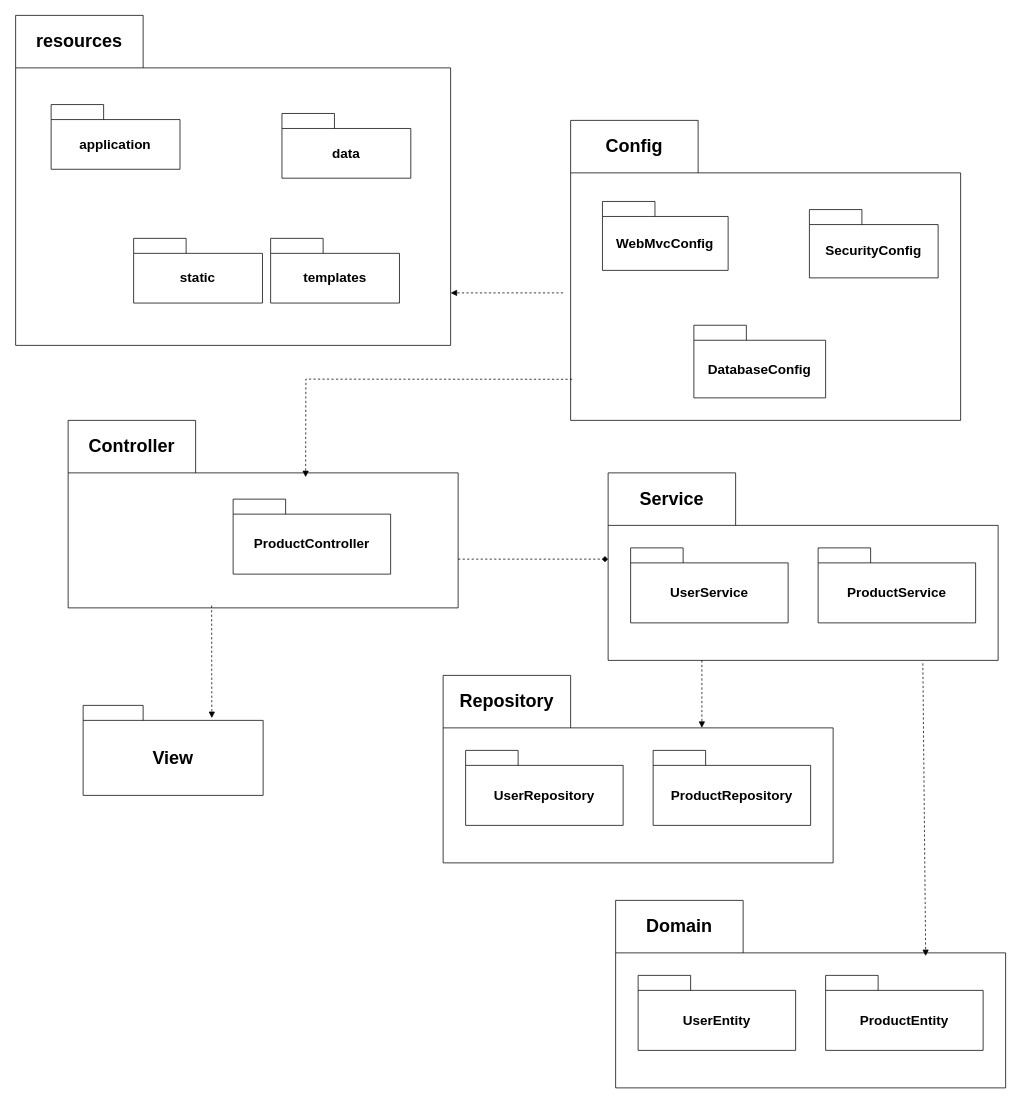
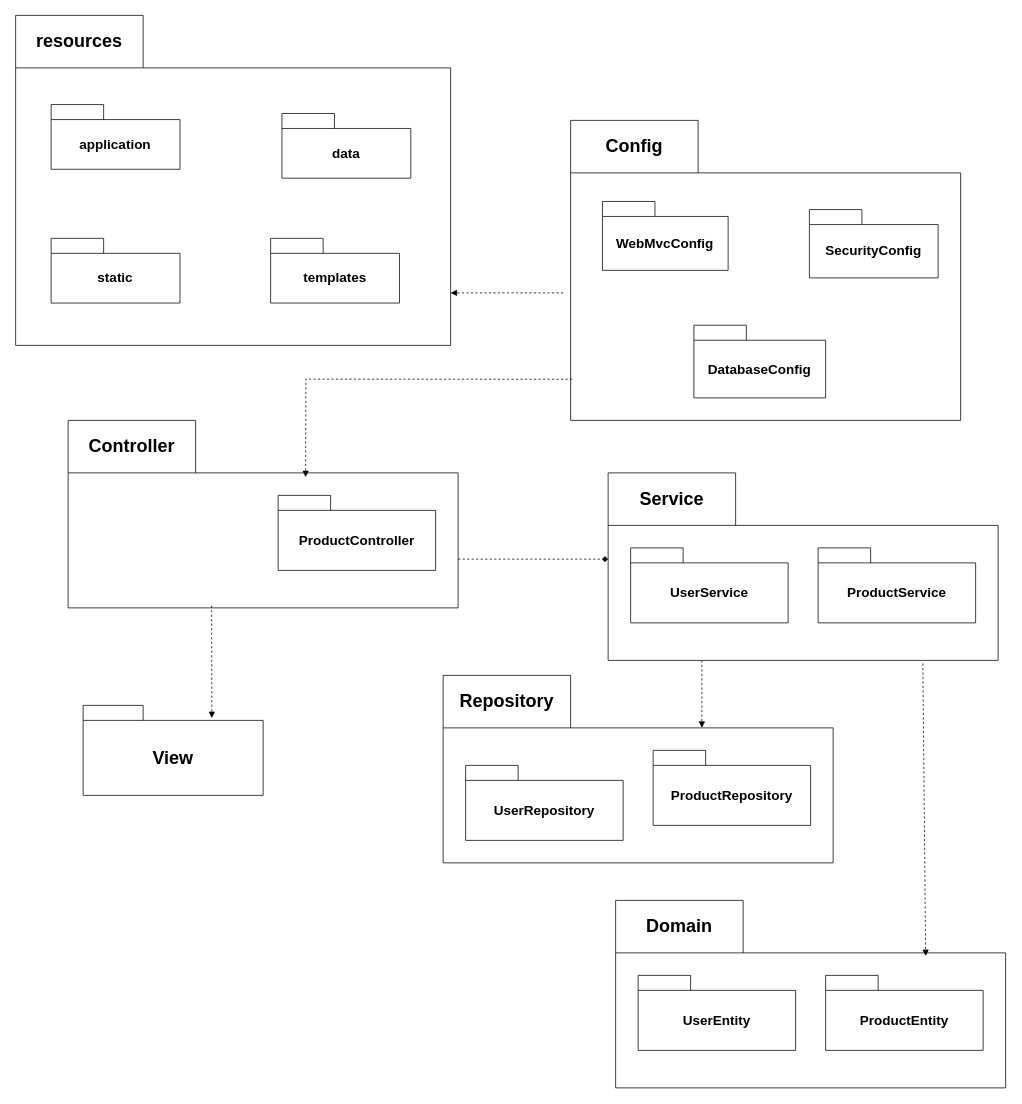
(198, 271) -> (115, 271)
(312, 537) -> (357, 533)
(544, 788) -> (544, 803)
